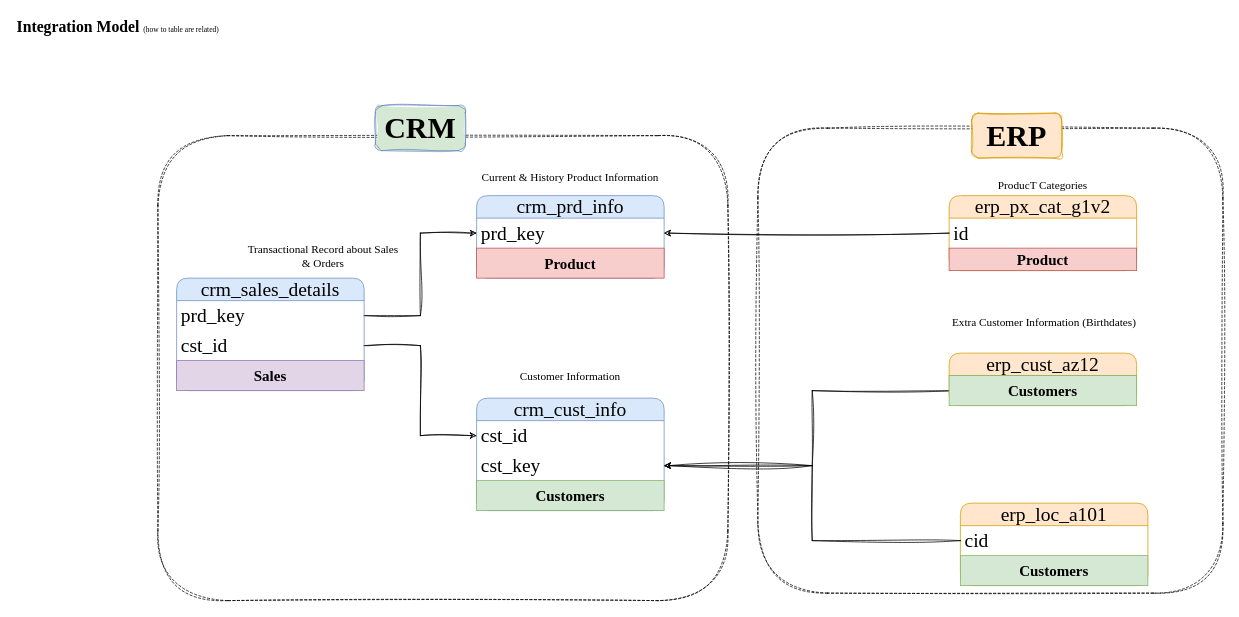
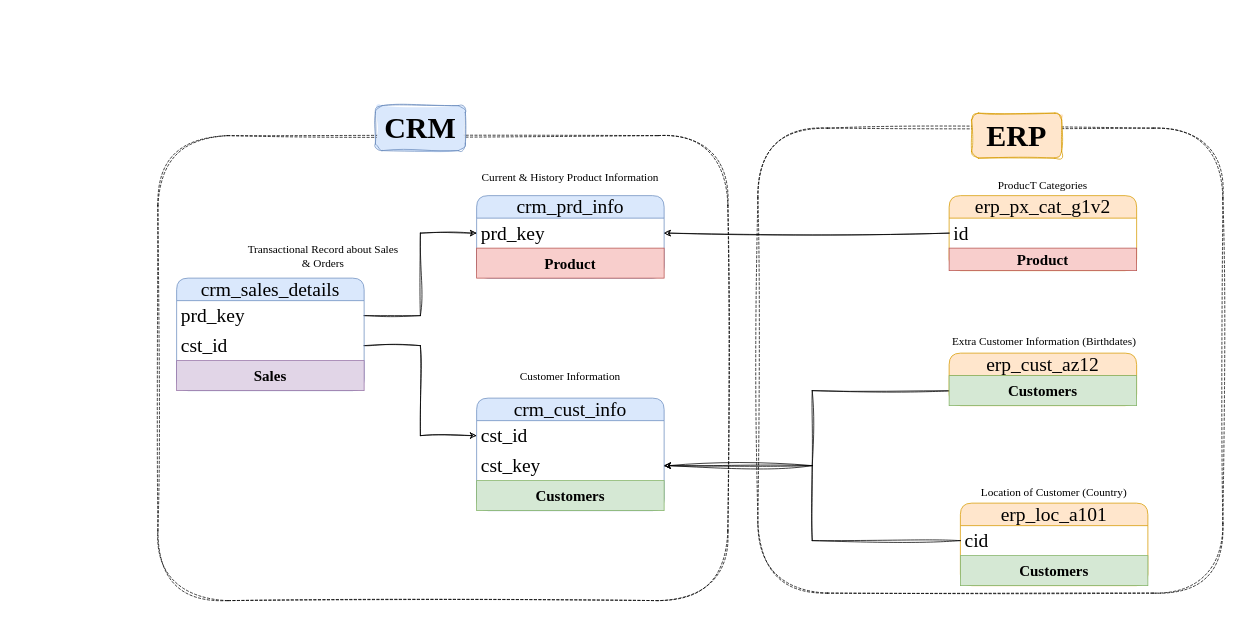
(162, 27) -> none
(420, 128) -> (420, 128)
(1043, 321) -> (1043, 340)
none -> (1054, 492)
